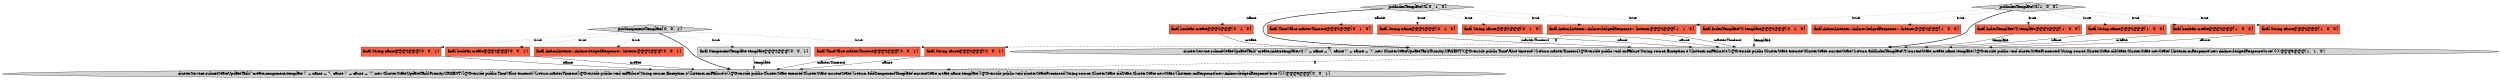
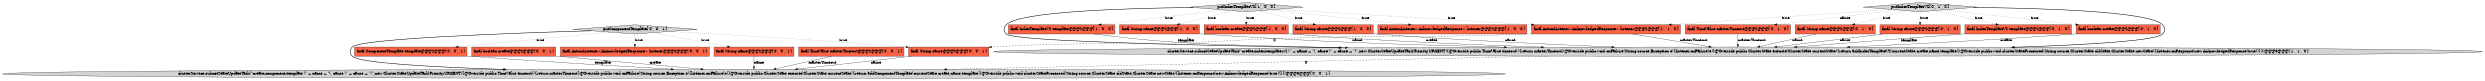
(1252, 18) -> (2035, 18)
(576, 40) -> none
(754, 52) -> (411, 52)
